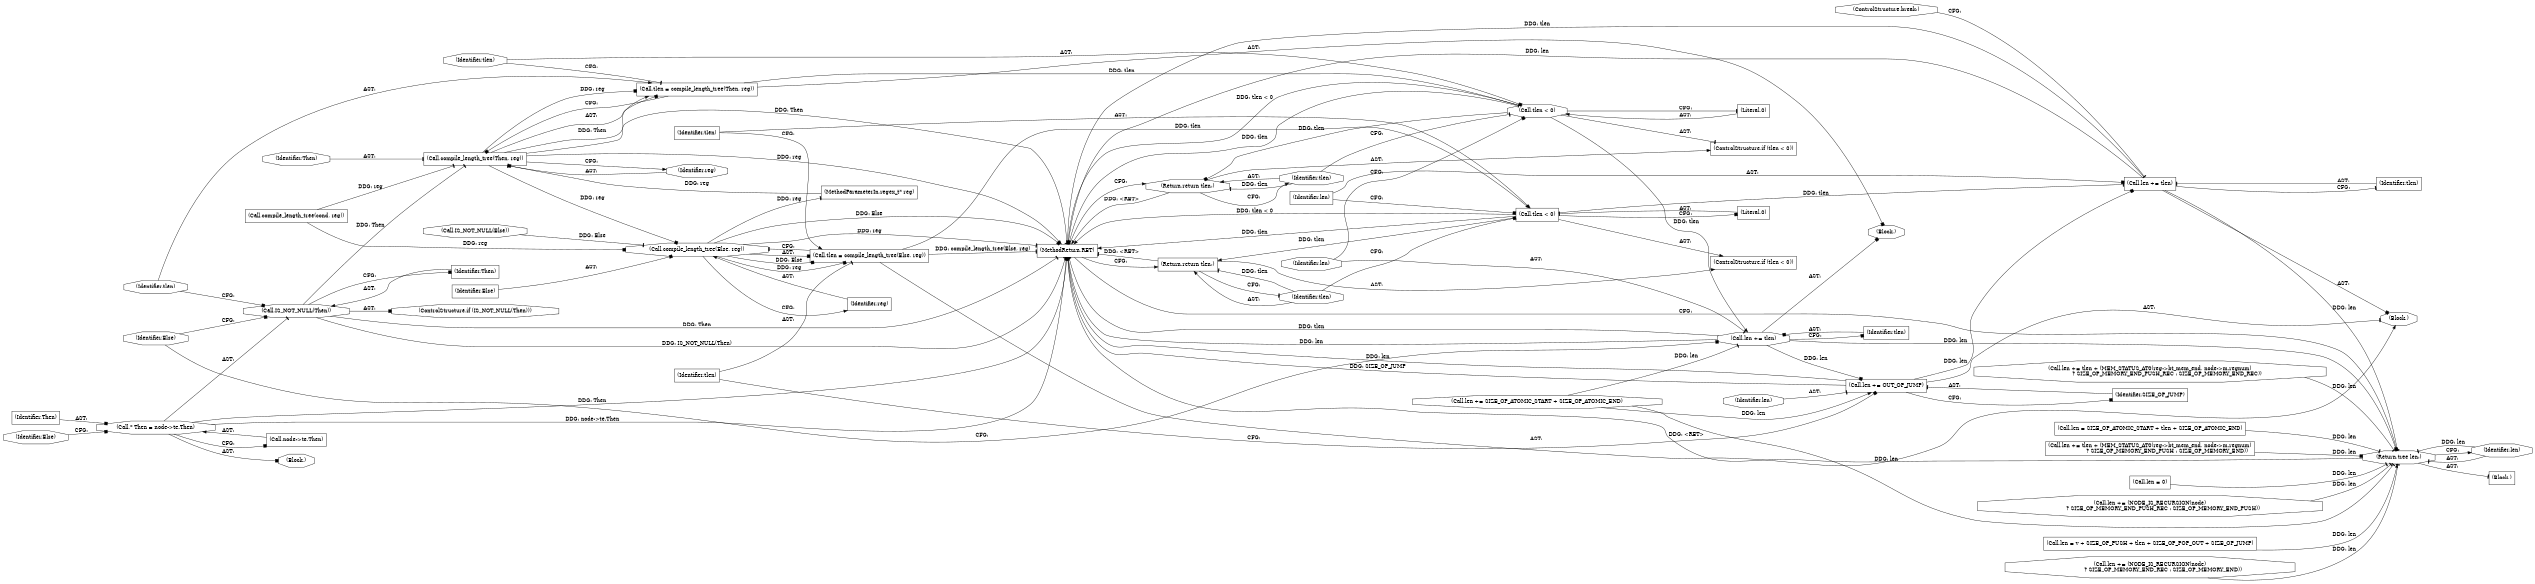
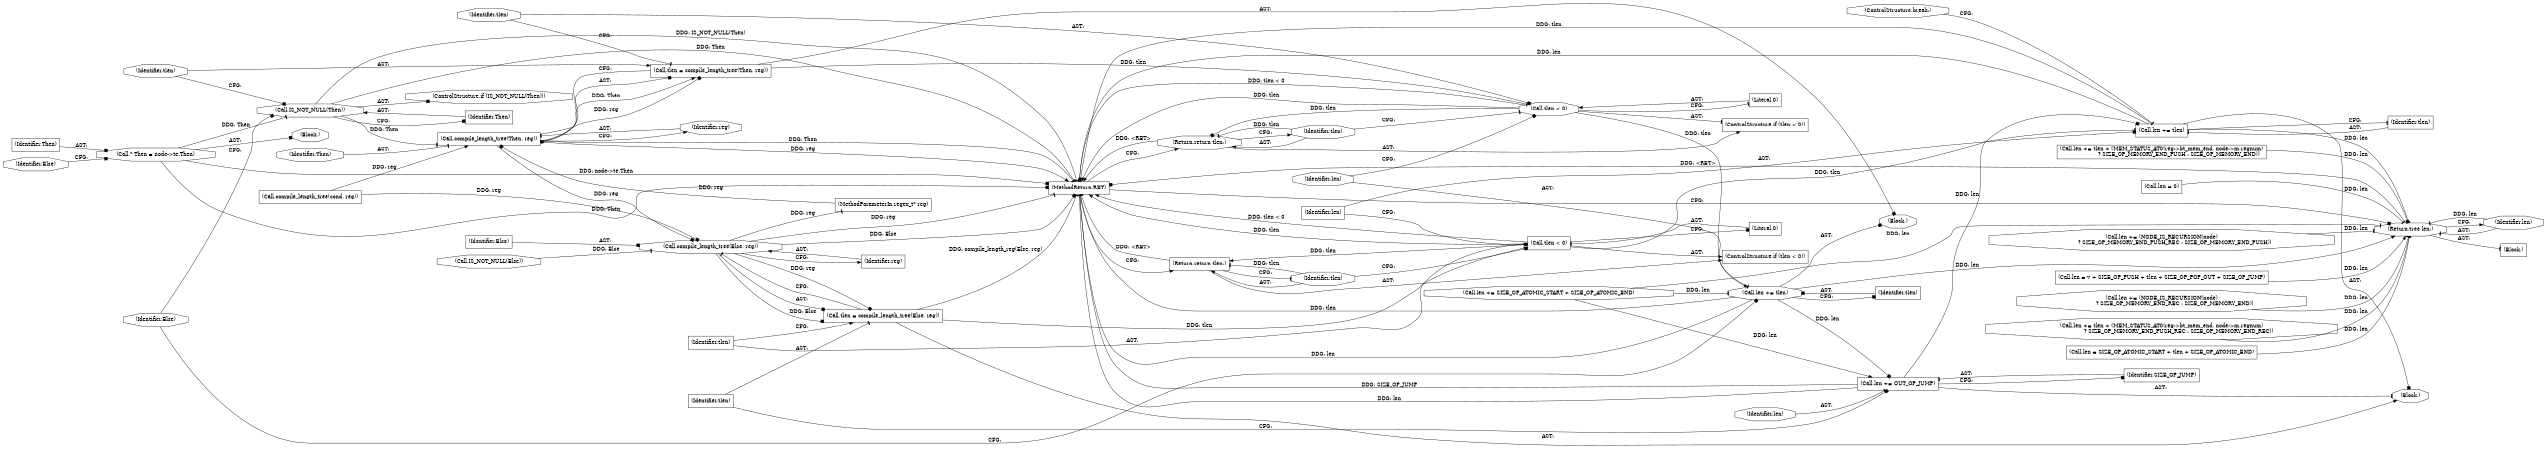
(385, 188) -> (398, 169)
(983, 249) -> (996, 250)
(229, 360) -> (236, 125)
(296, 440) -> none
